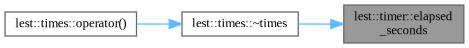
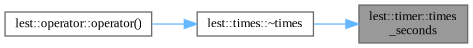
(71, 24) -> (78, 24)
(404, 24) -> (413, 24)
